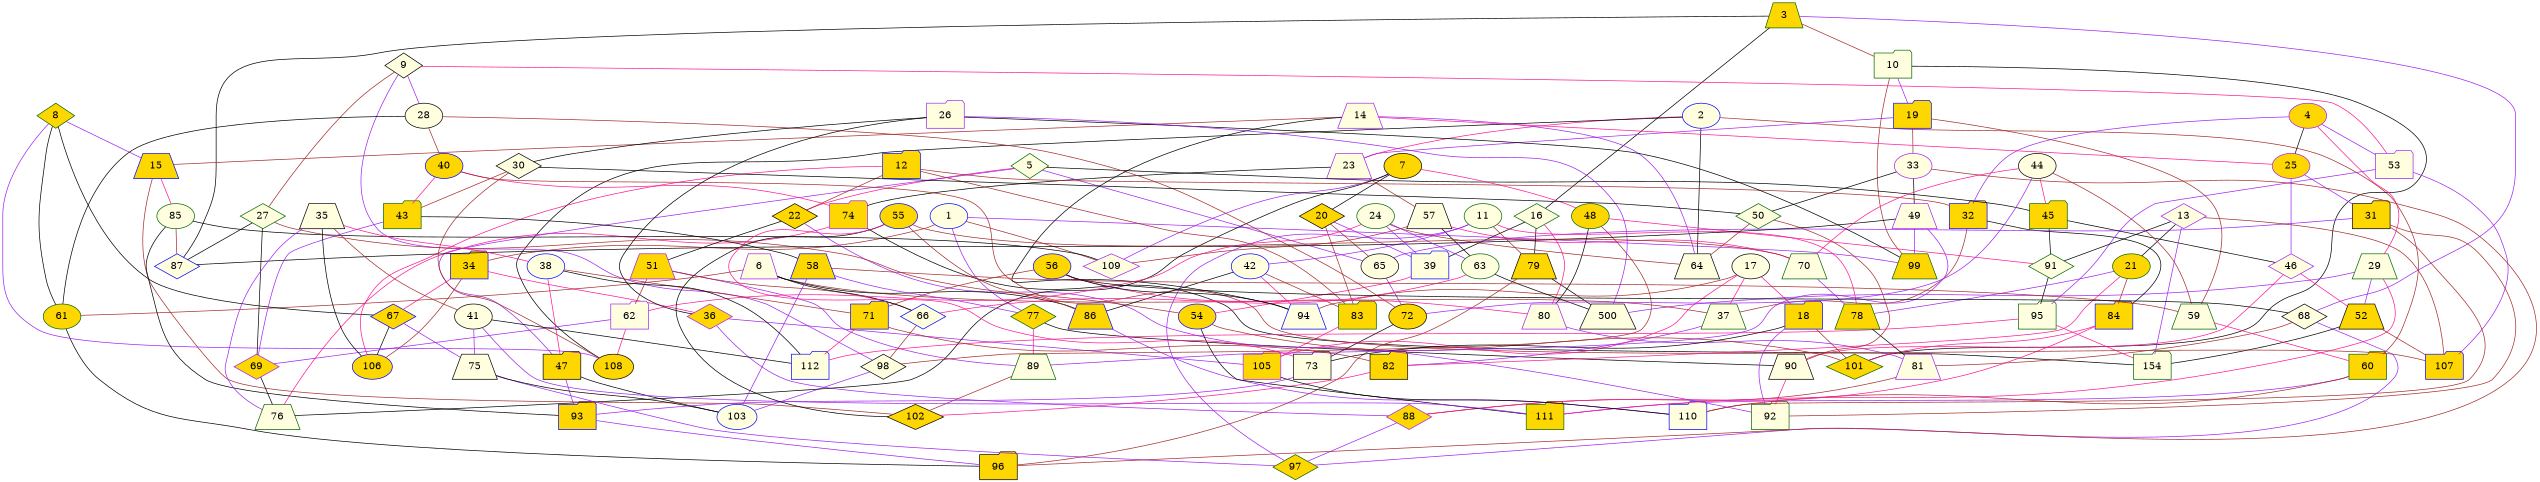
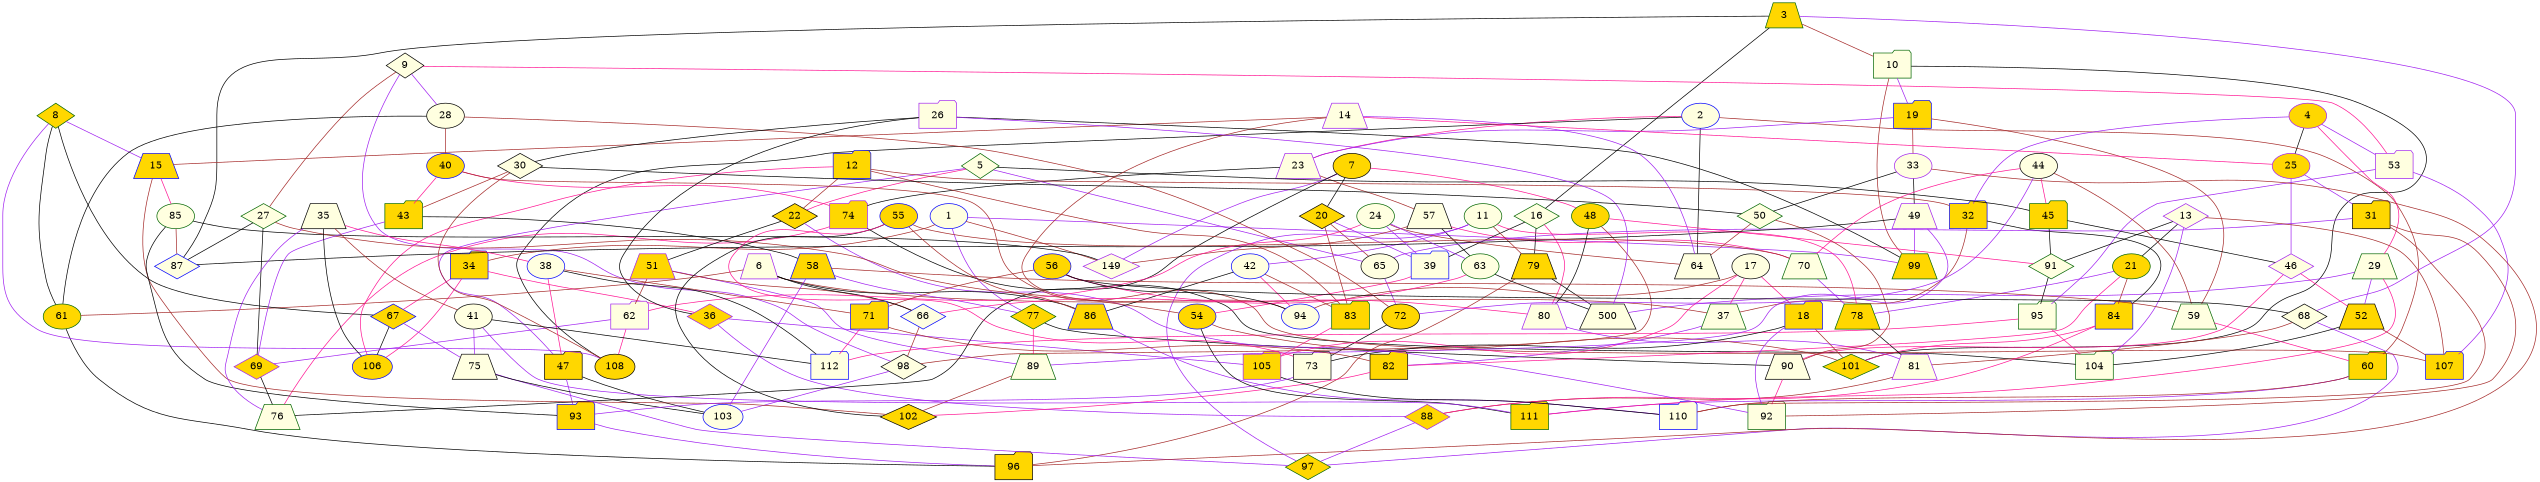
(1041, 237) -> (1042, 236)
(1111, 266) -> (1111, 266)
(1304, 317) -> (1300, 317)
(428, 323) -> (428, 323)
(2152, 367) -> (2094, 367)
